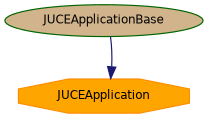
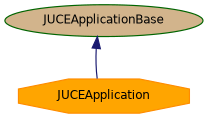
(112, 52) -> (96, 64)
